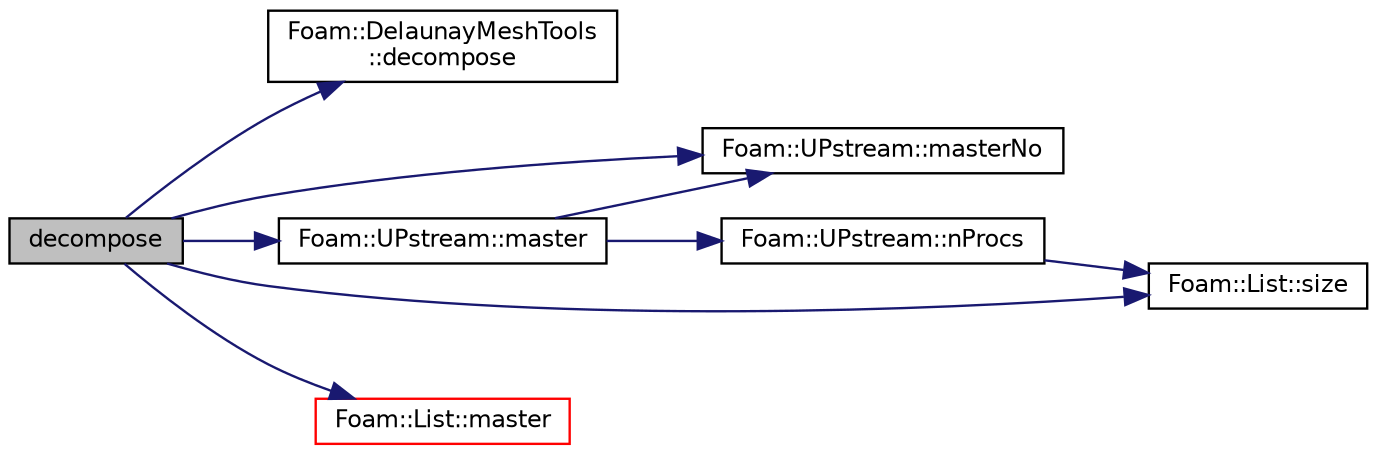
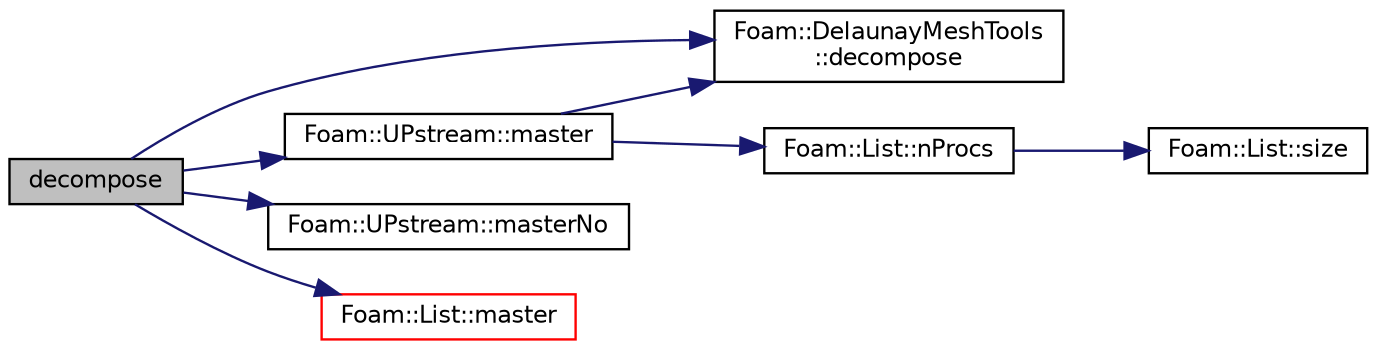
(651, 198) -> (626, 100)
(883, 241) -> (889, 151)
(644, 311) -> none
